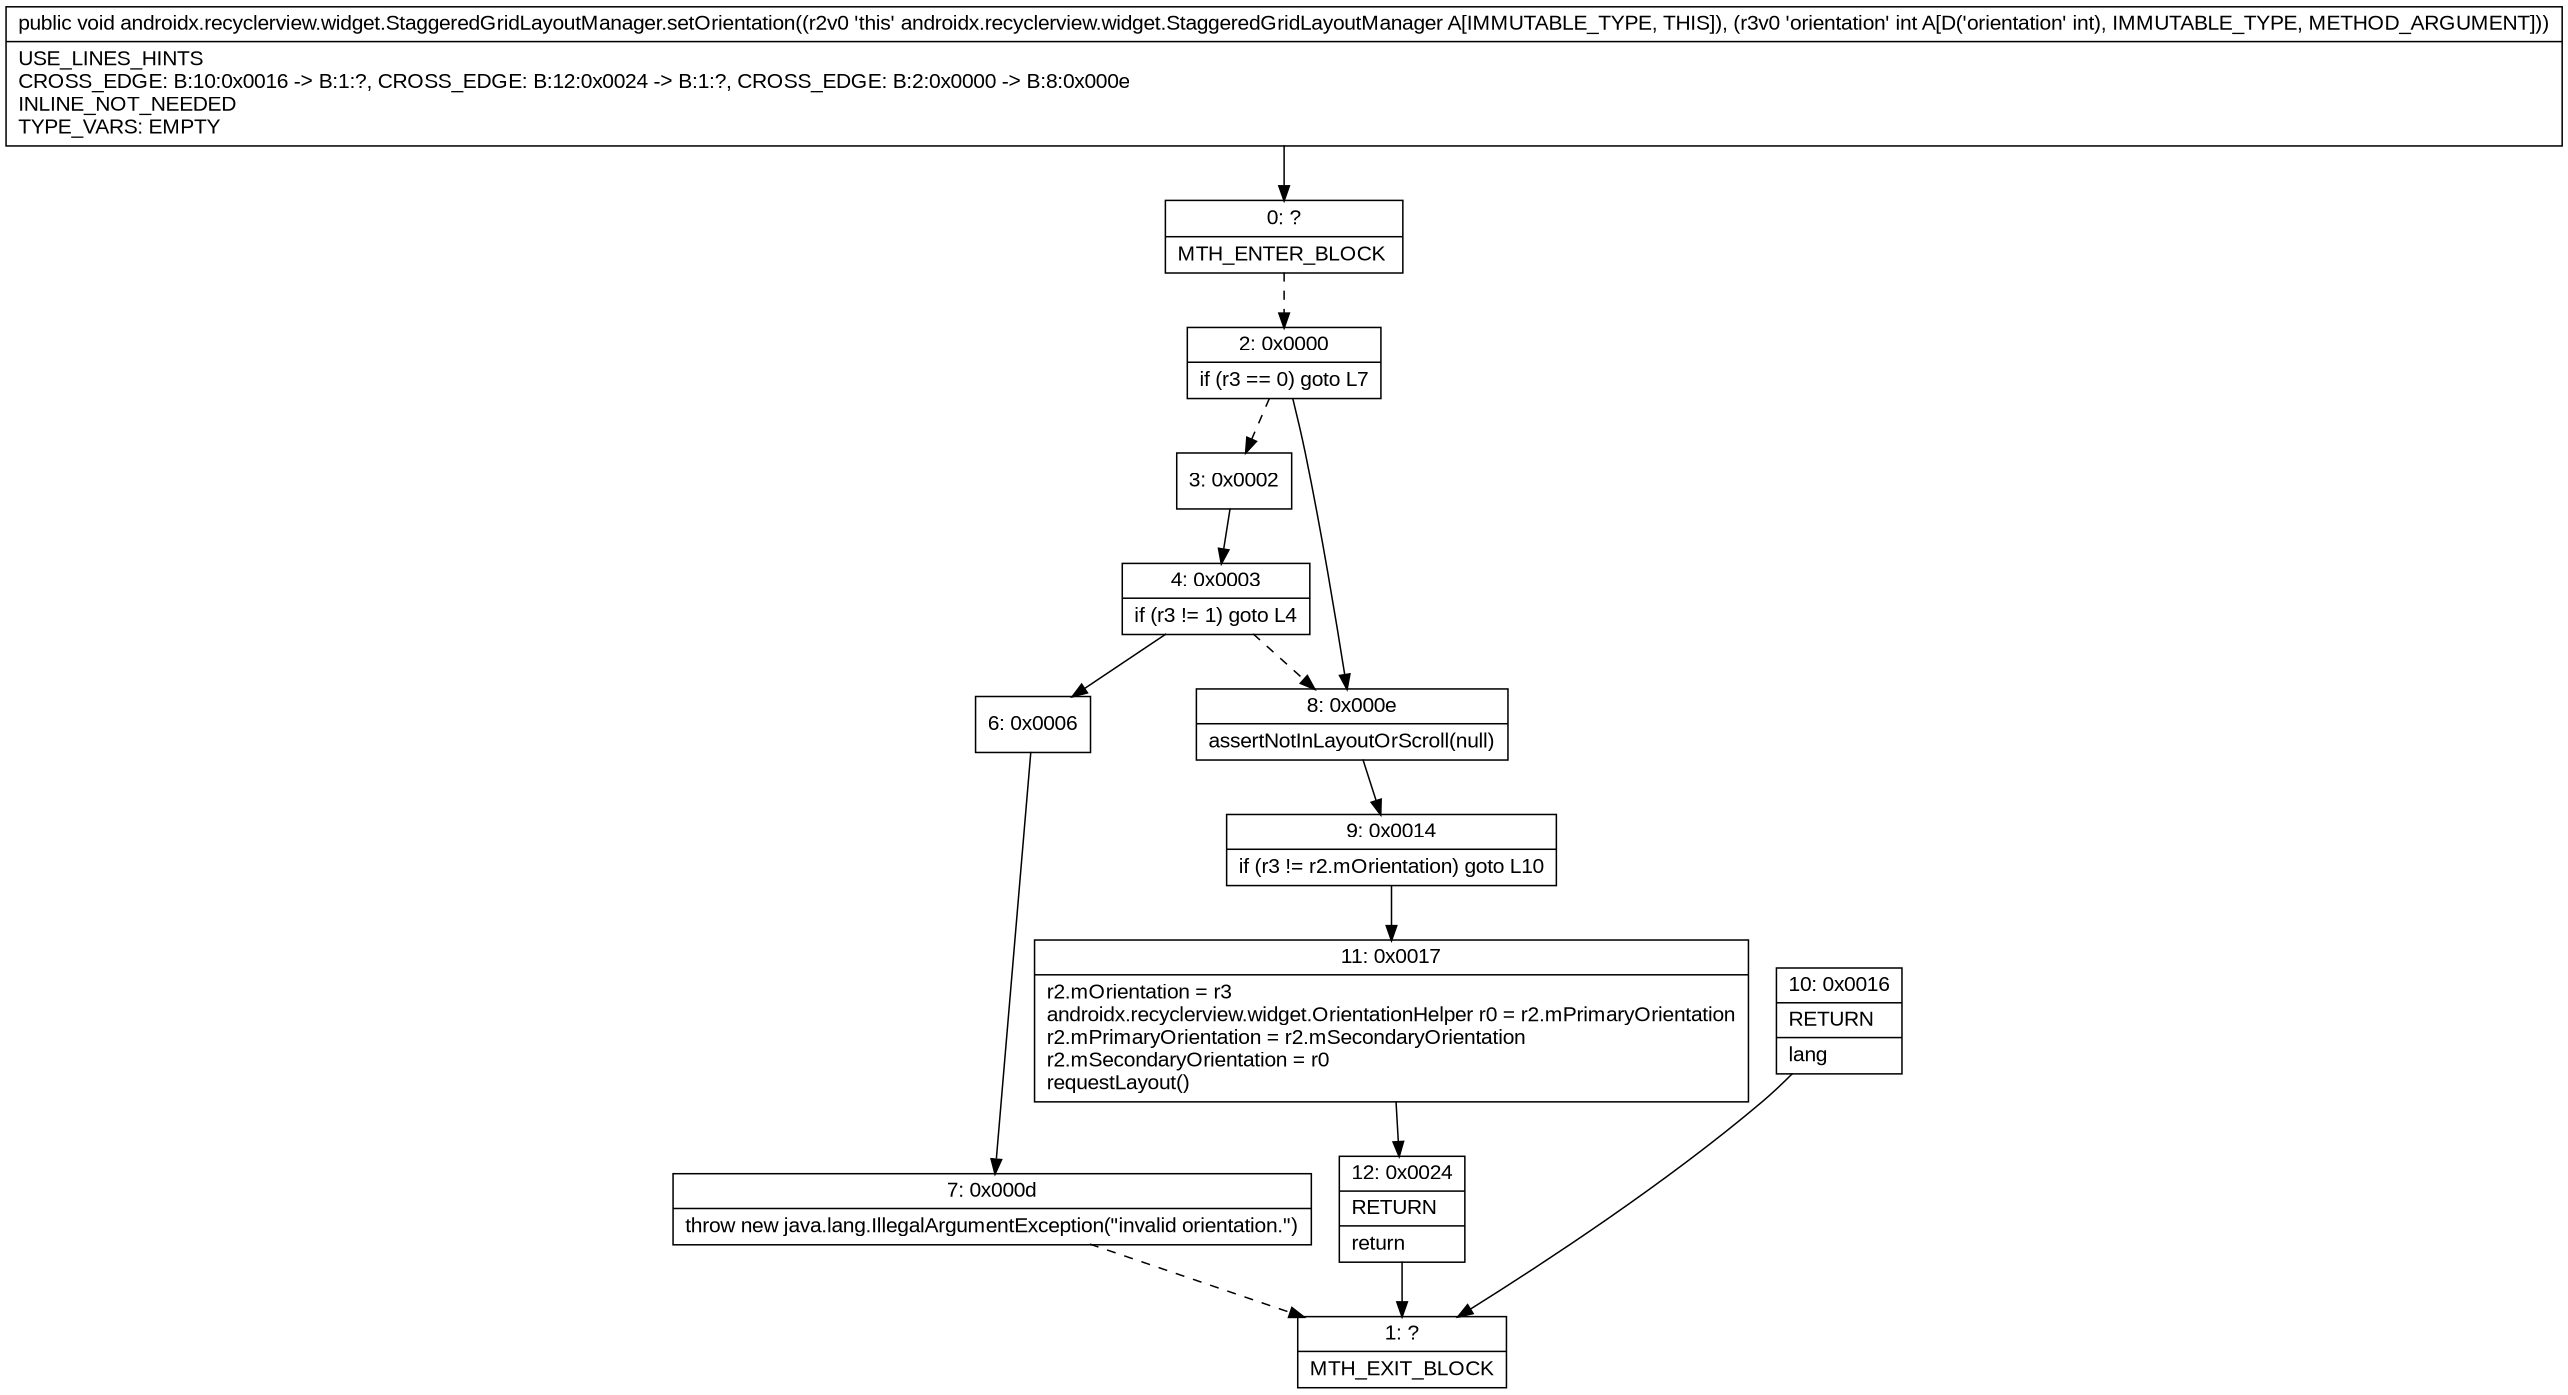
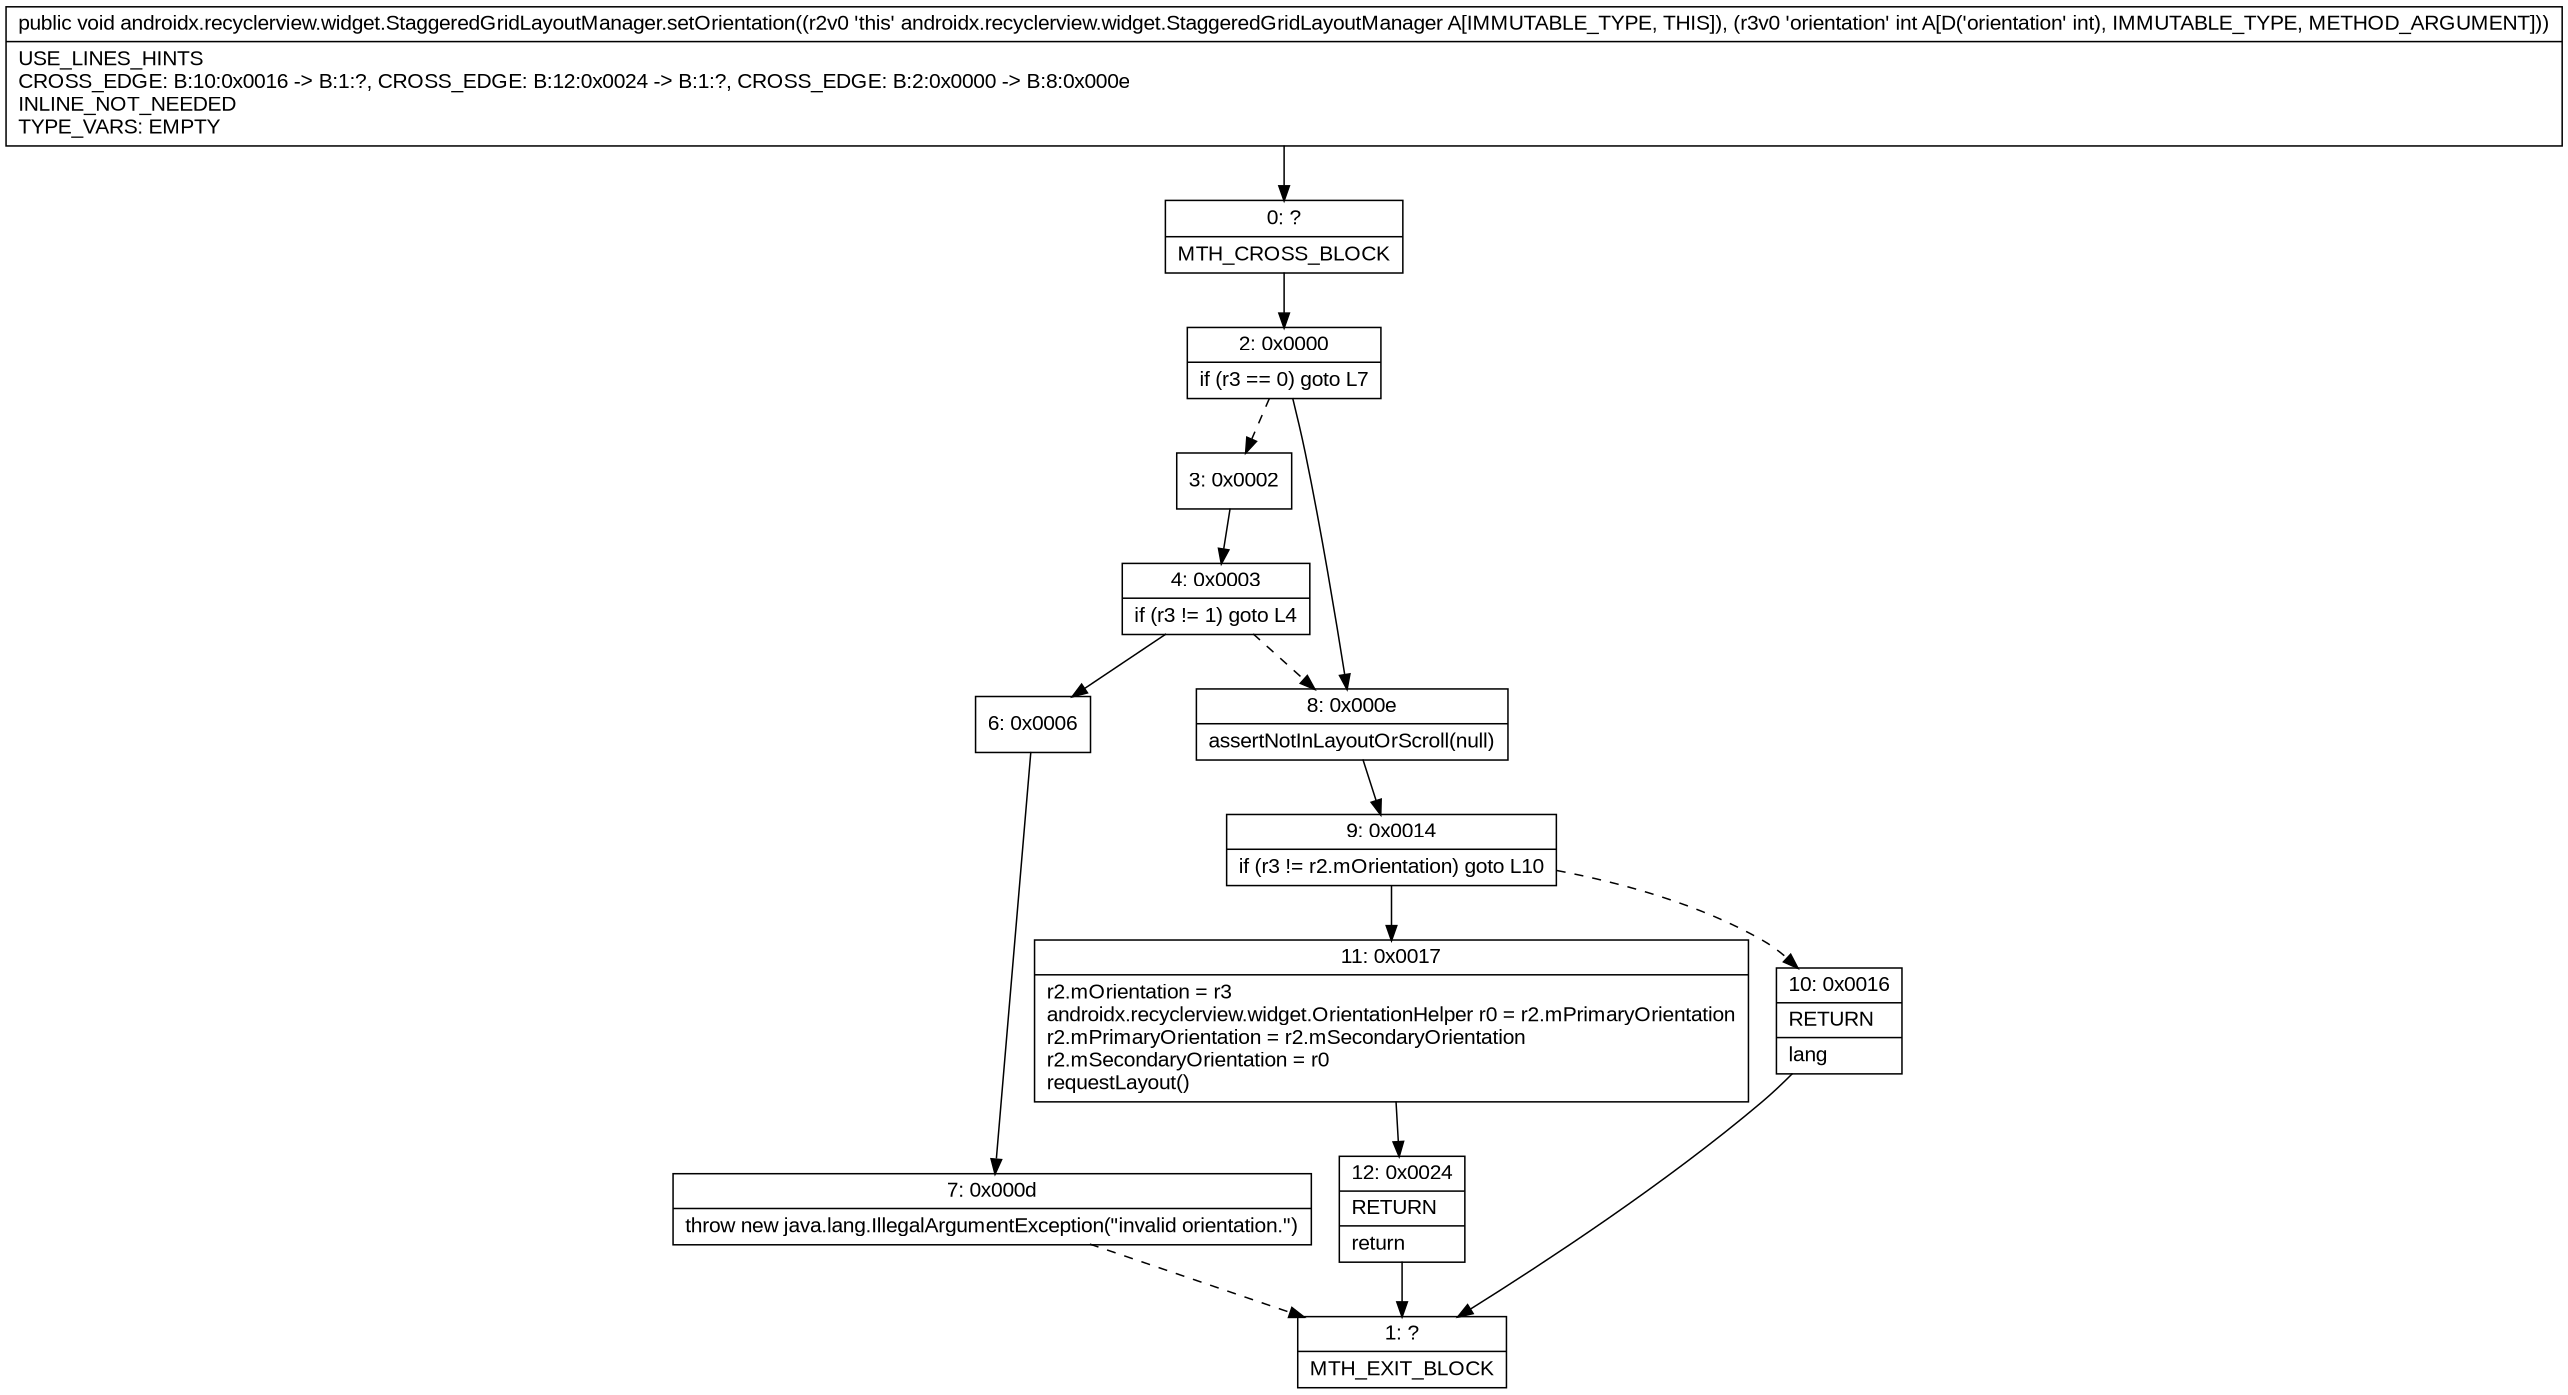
(1282, 254) -> (1284, 254)
(1284, 293) -> (1284, 293)
none -> (1676, 902)
